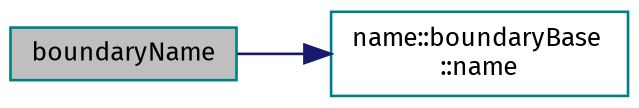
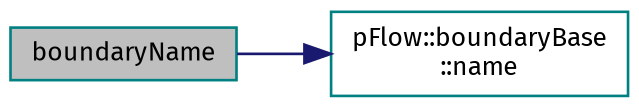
(480, 54) -> (480, 54)
